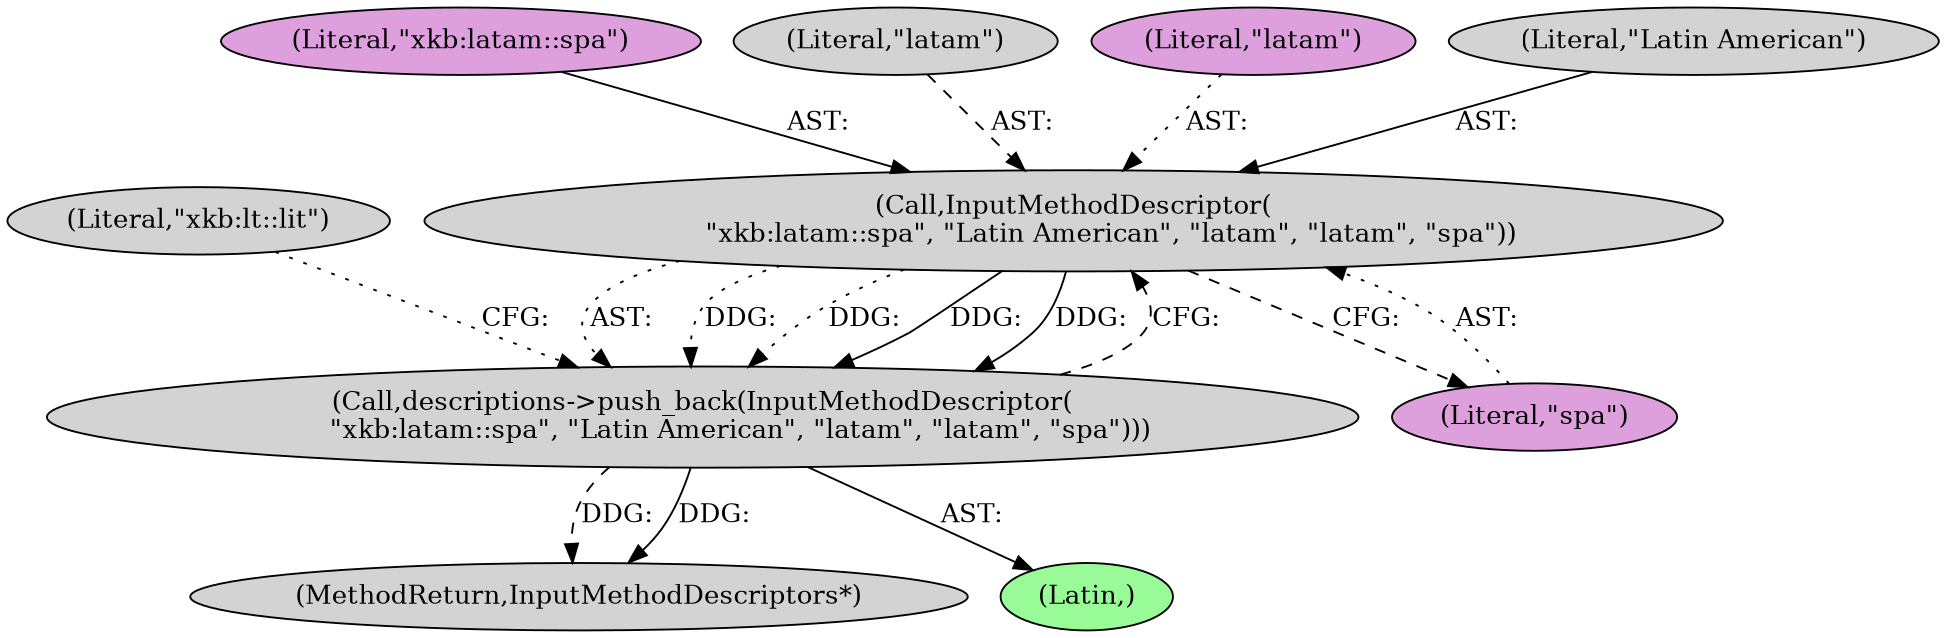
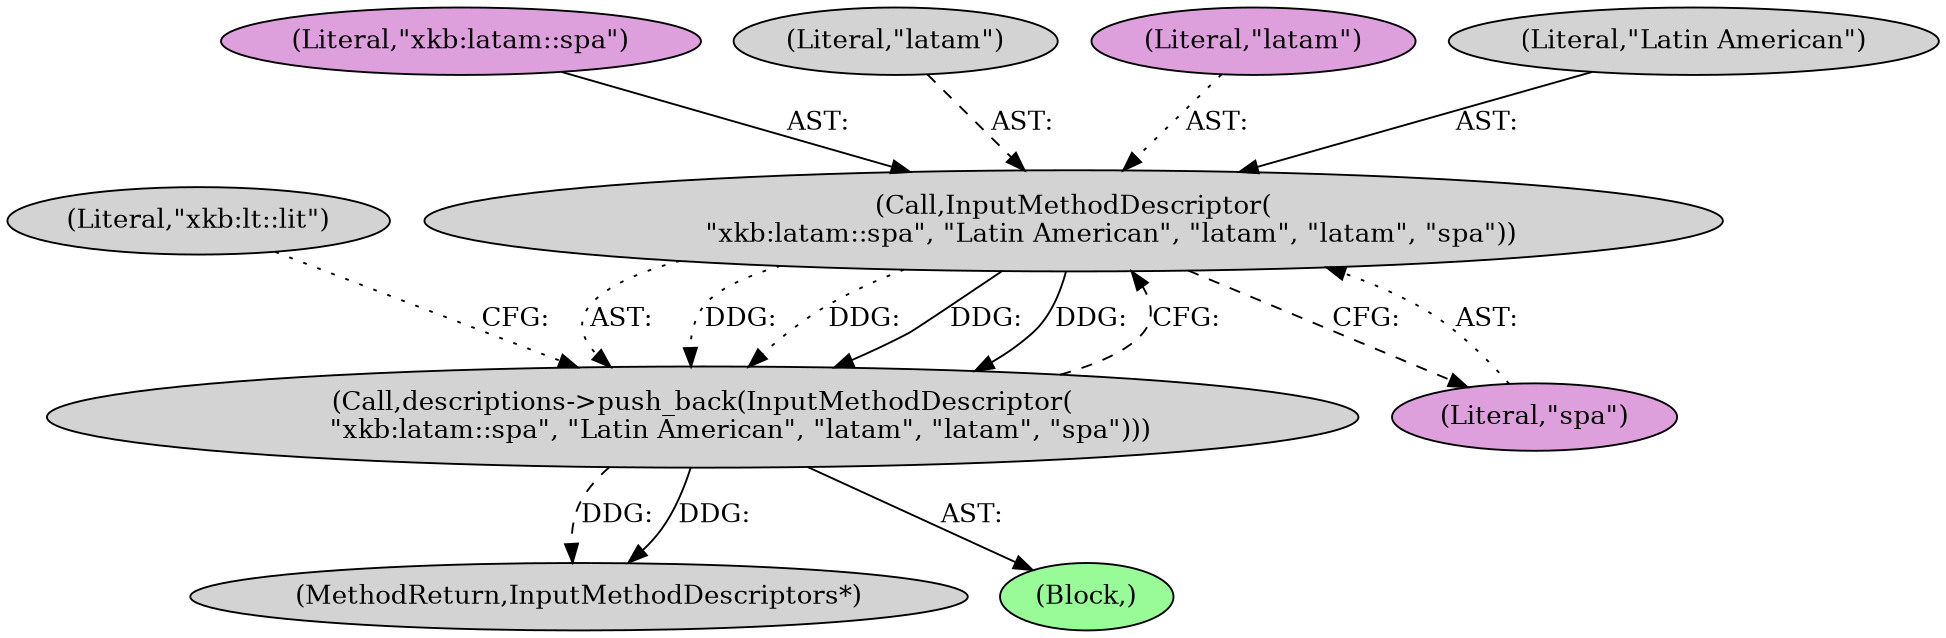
(1087, 597) -> (1087, 597)
